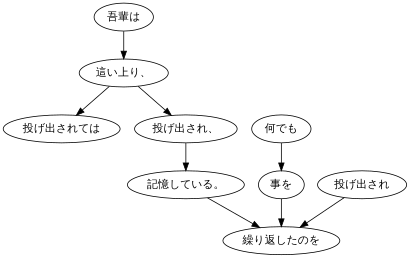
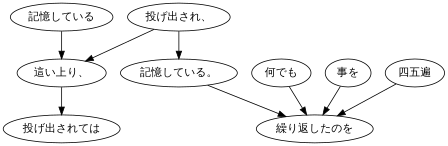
(124, 17) -> (62, 17)
(152, 98) -> (123, 44)
(281, 153) -> (296, 97)
(362, 185) -> (415, 73)
